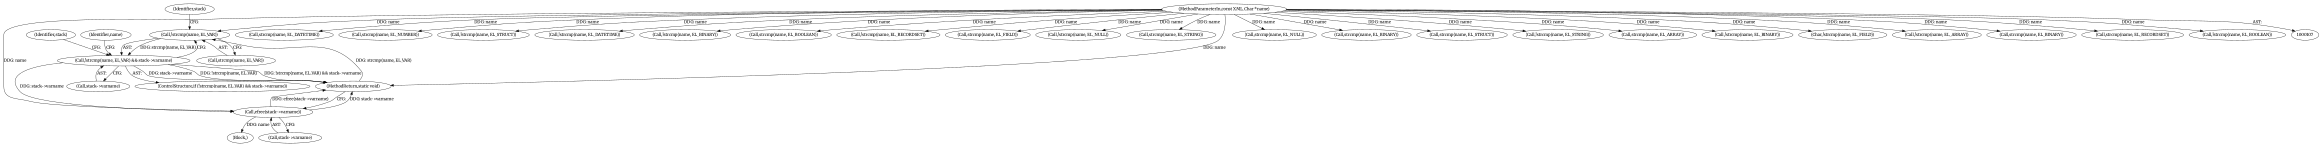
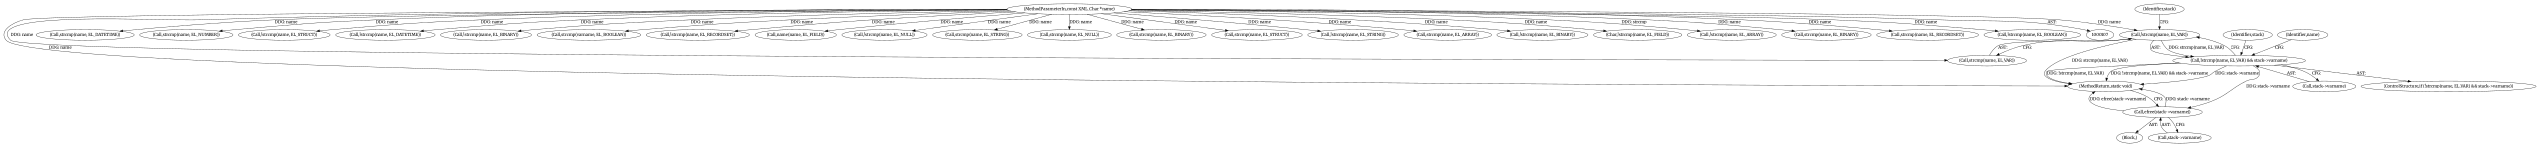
(438, 15) -> (473, 53)
(1839, 22) -> (1634, 22)
(784, 35) -> (589, 35)
(988, 35) -> (796, 35)
(297, 47) -> (2074, 55)
(258, 125) -> (2154, 125)
